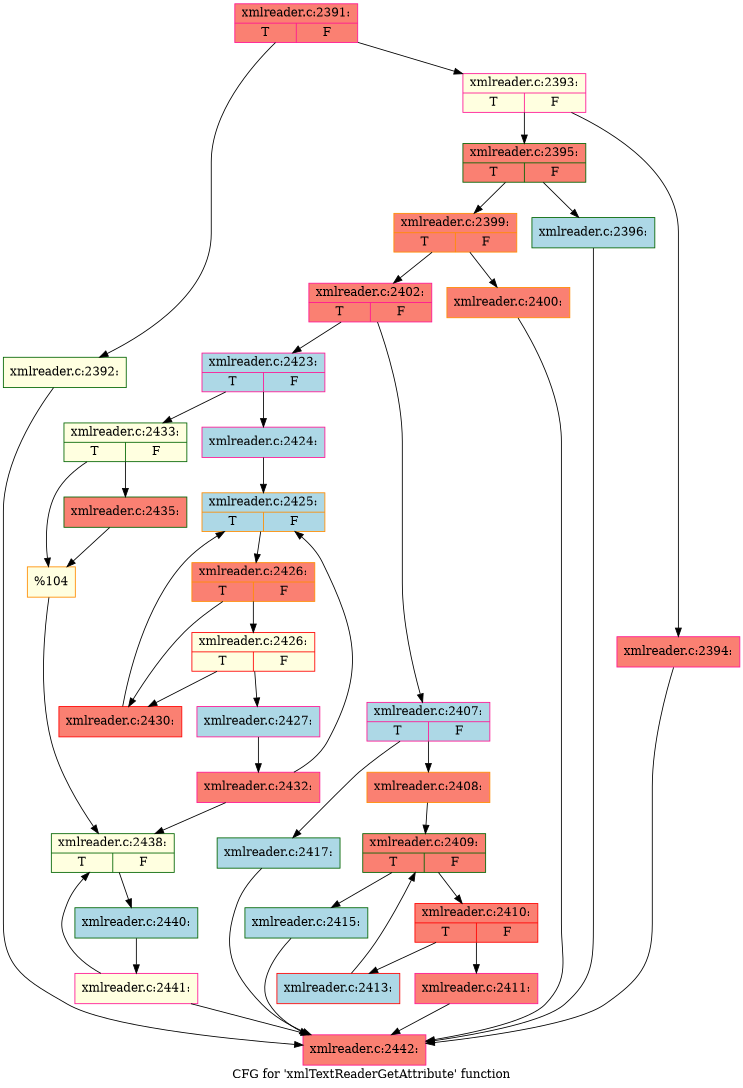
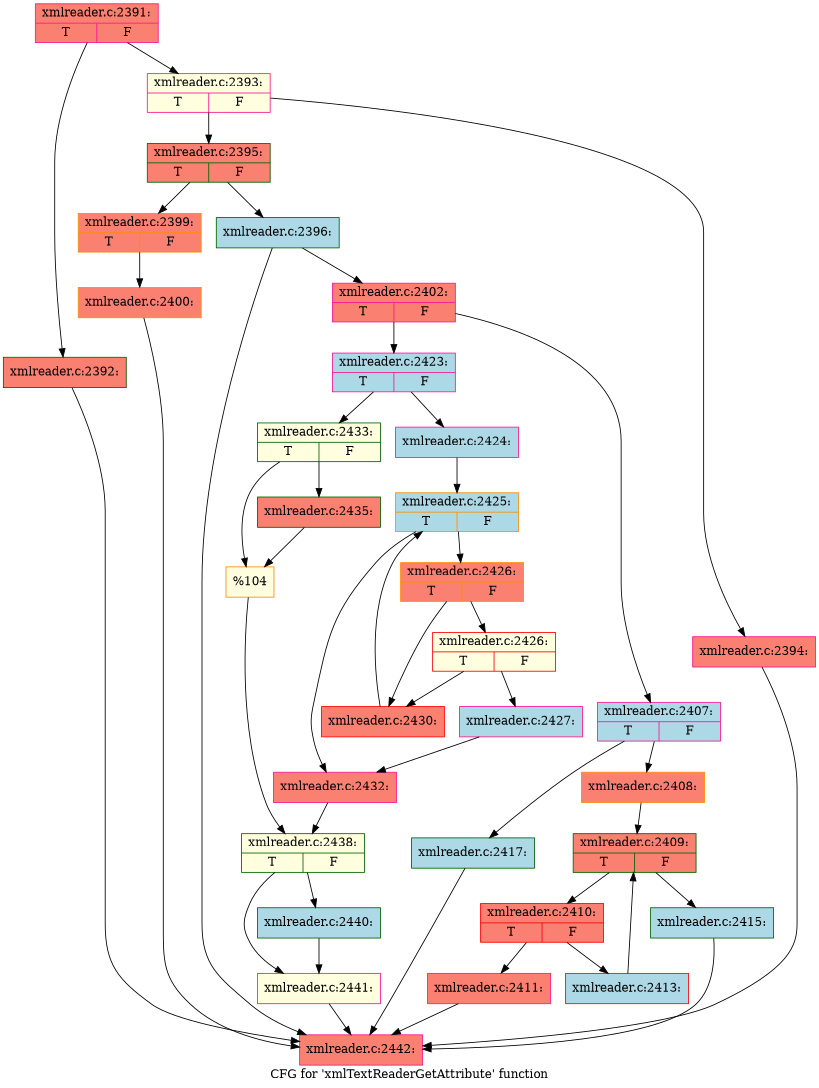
(416, 265) -> (329, 263)
(65, 372) -> (65, 372)
(352, 658) -> (331, 633)
(63, 931) -> (244, 922)
